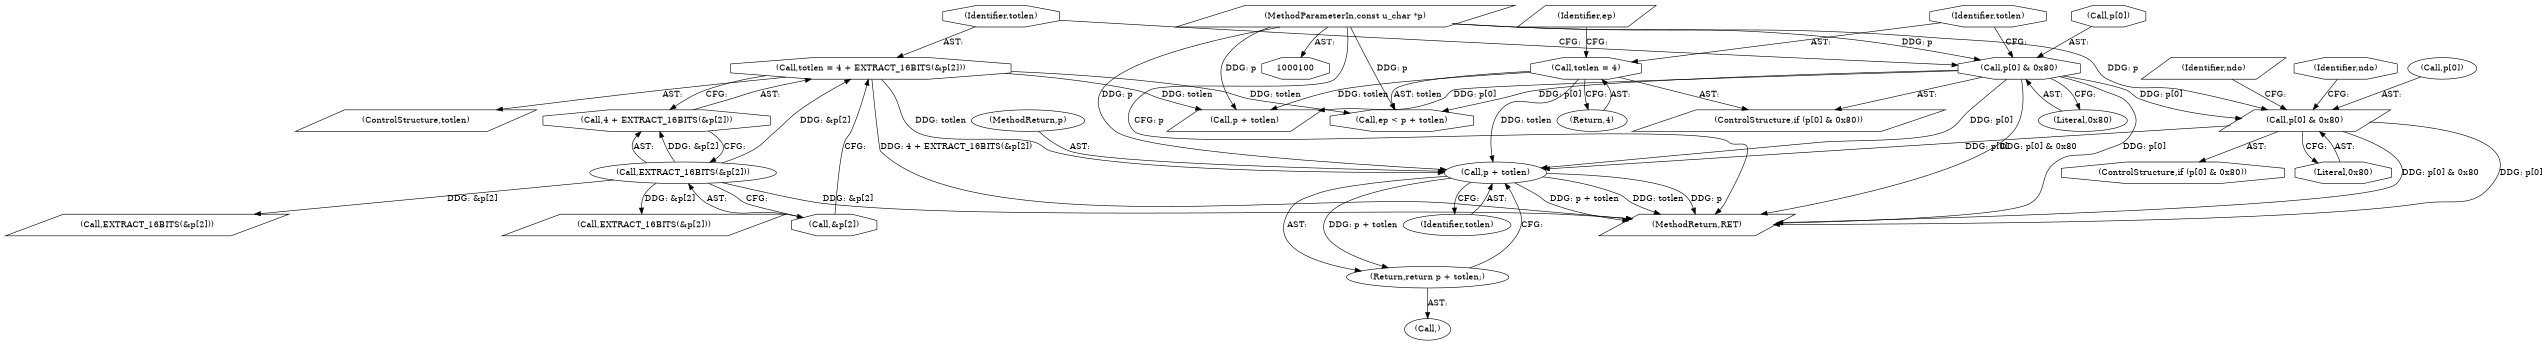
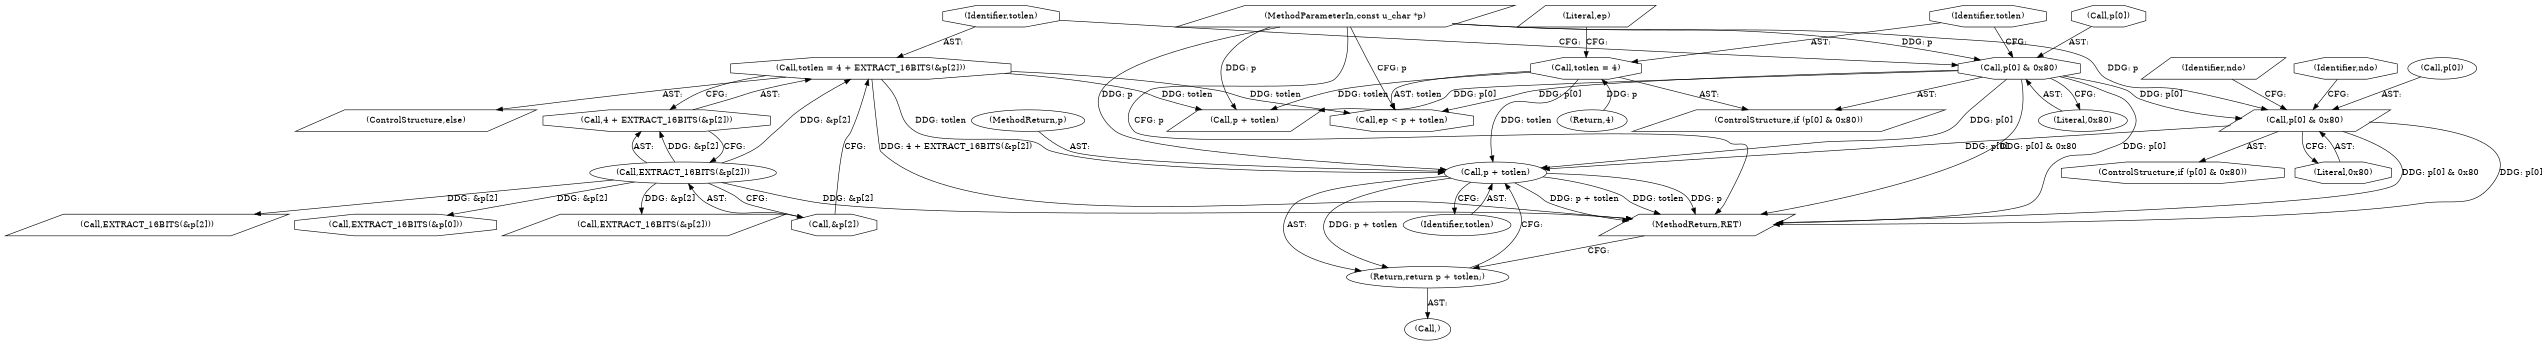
(1587, 16) -> (1587, 16)
(1296, 68) -> none
(1392, 68) -> (1392, 68)
(1585, 92) -> none
(1622, 95) -> (1622, 95)
(416, 121) -> (416, 121)
none -> (396, 225)
none -> (1562, 252)
